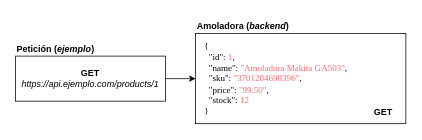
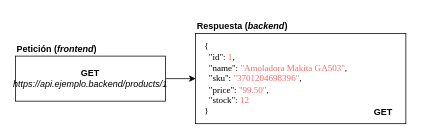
(242, 27) -> (244, 27)
(57, 49) -> (57, 49)
(90, 78) -> (90, 78)
